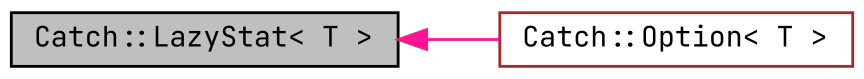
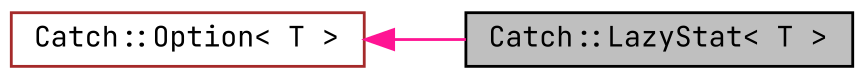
(463, 40) -> (430, 40)
